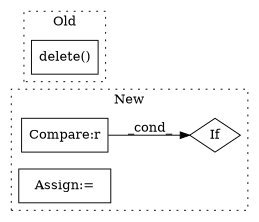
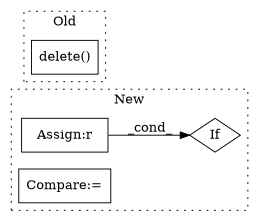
(65, 135) -> (65, 135)
(65, 186) -> (65, 186)
